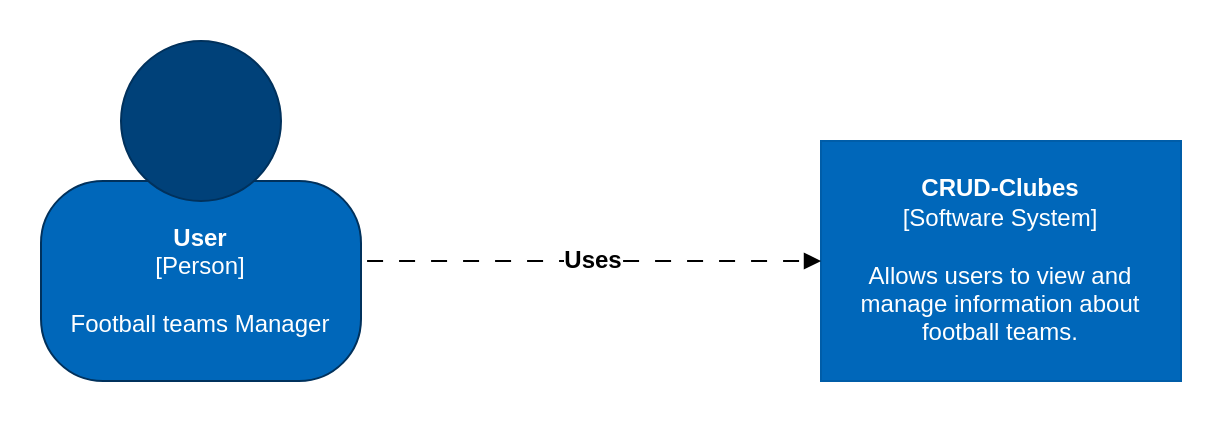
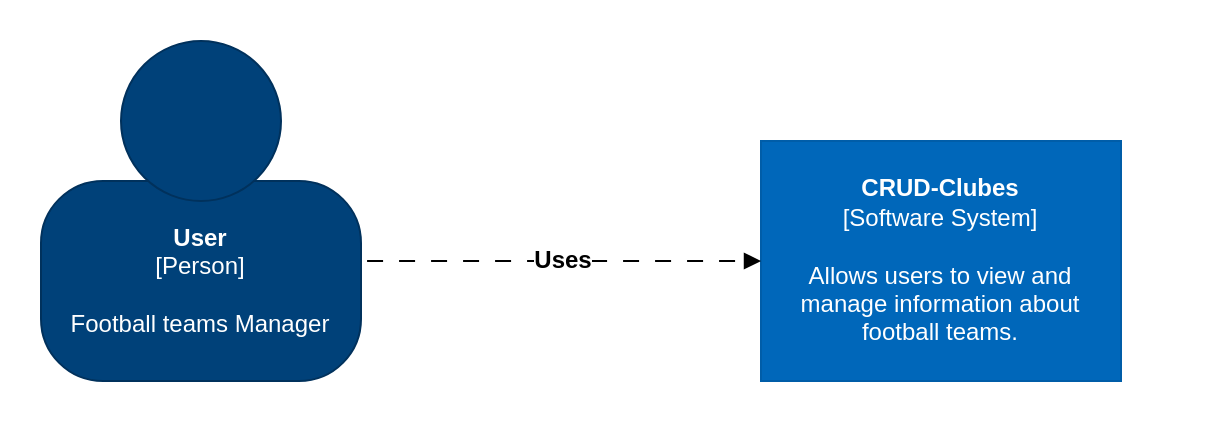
(1001, 261) -> (941, 261)
(201, 281) -> (201, 281)
